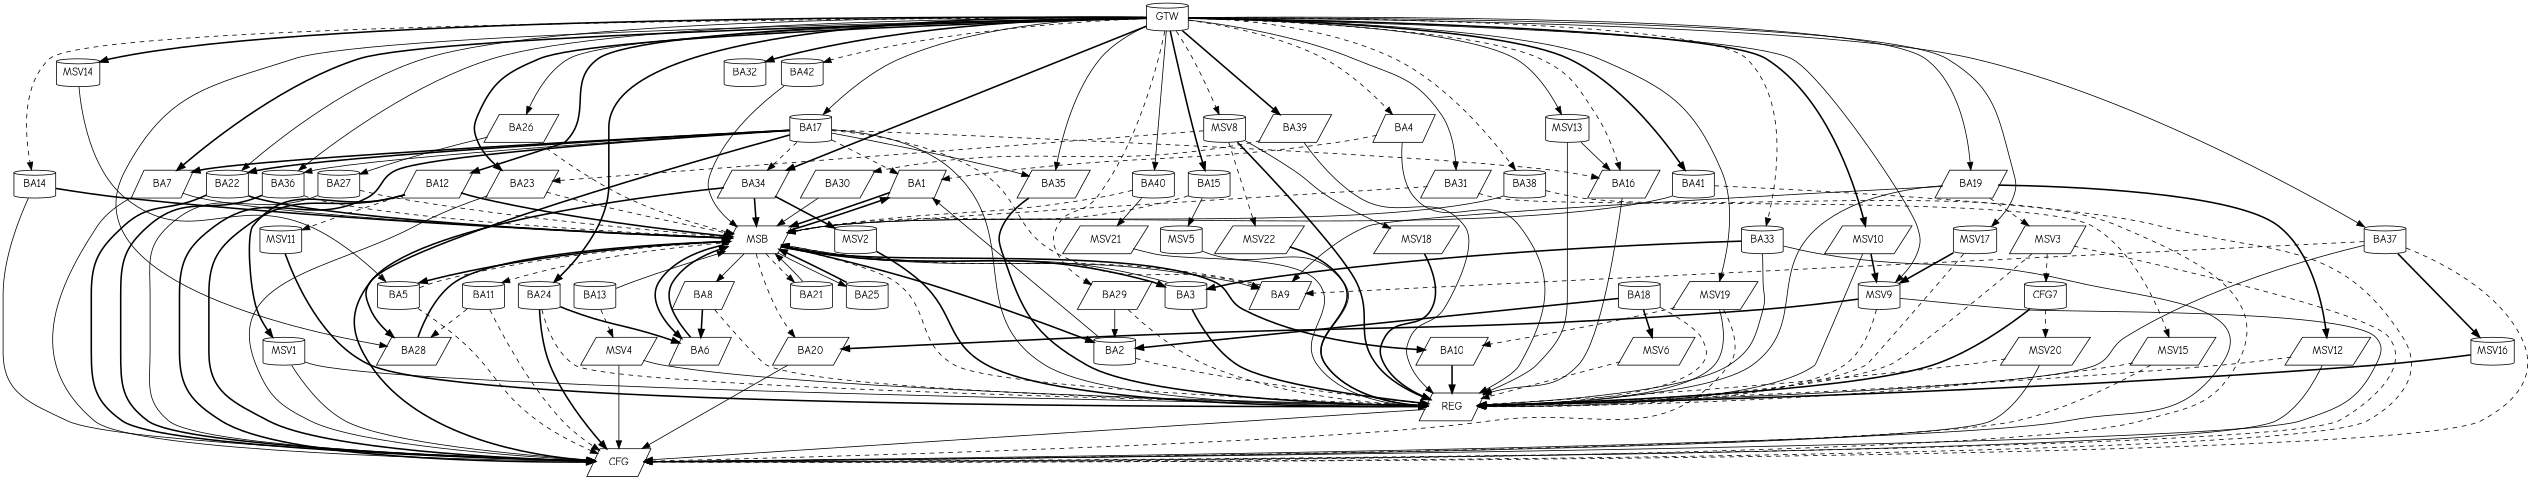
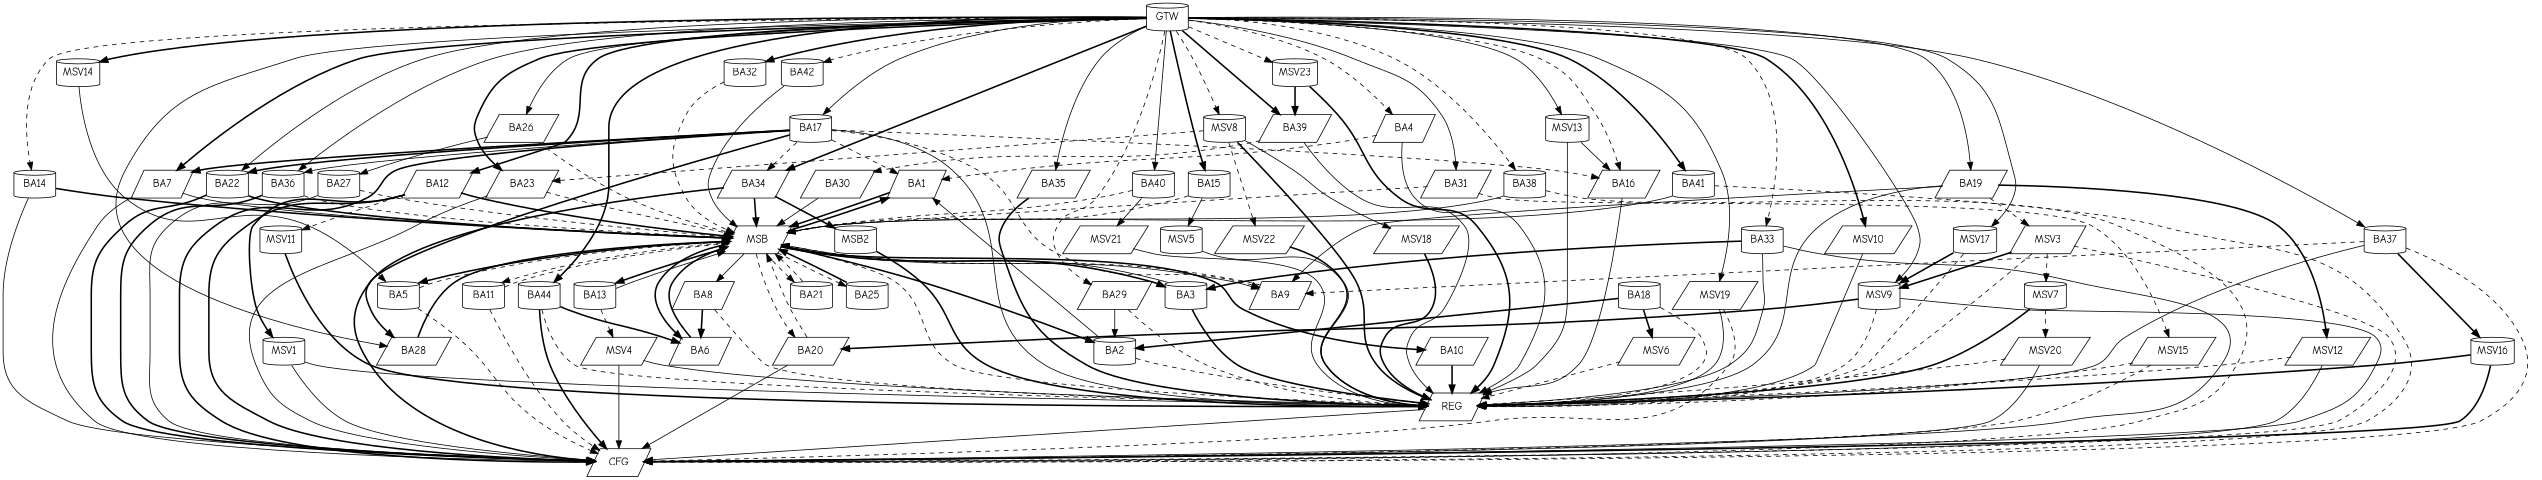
none -> (1295, 73)
(894, 145) -> none
none -> (673, 157)
(856, 240) -> (856, 240)
none -> (675, 263)
(1873, 264) -> (1936, 276)
(808, 268) -> (808, 268)
(792, 270) -> (792, 270)
(539, 296) -> (539, 296)
(2045, 296) -> (2045, 296)
none -> (786, 300)
(452, 321) -> (612, 259)
(1583, 327) -> none
none -> (1589, 451)
